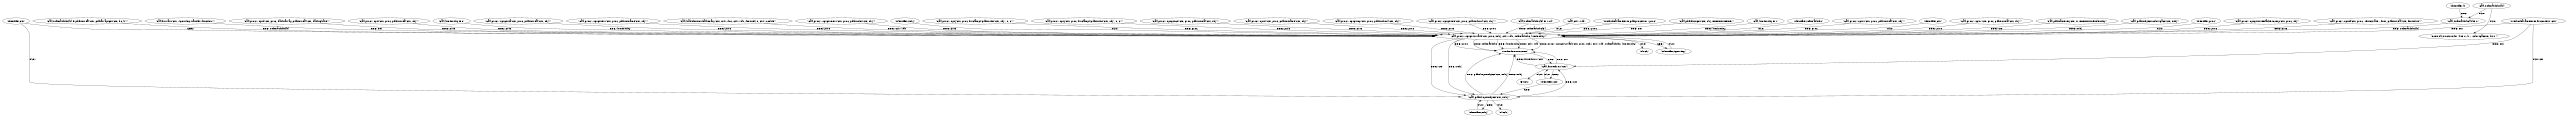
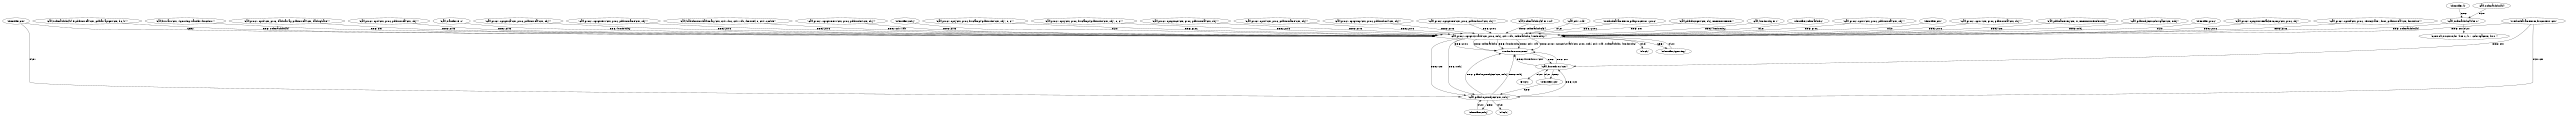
(452, 21) -> (452, 21)
(2487, 23) -> (2464, 28)
